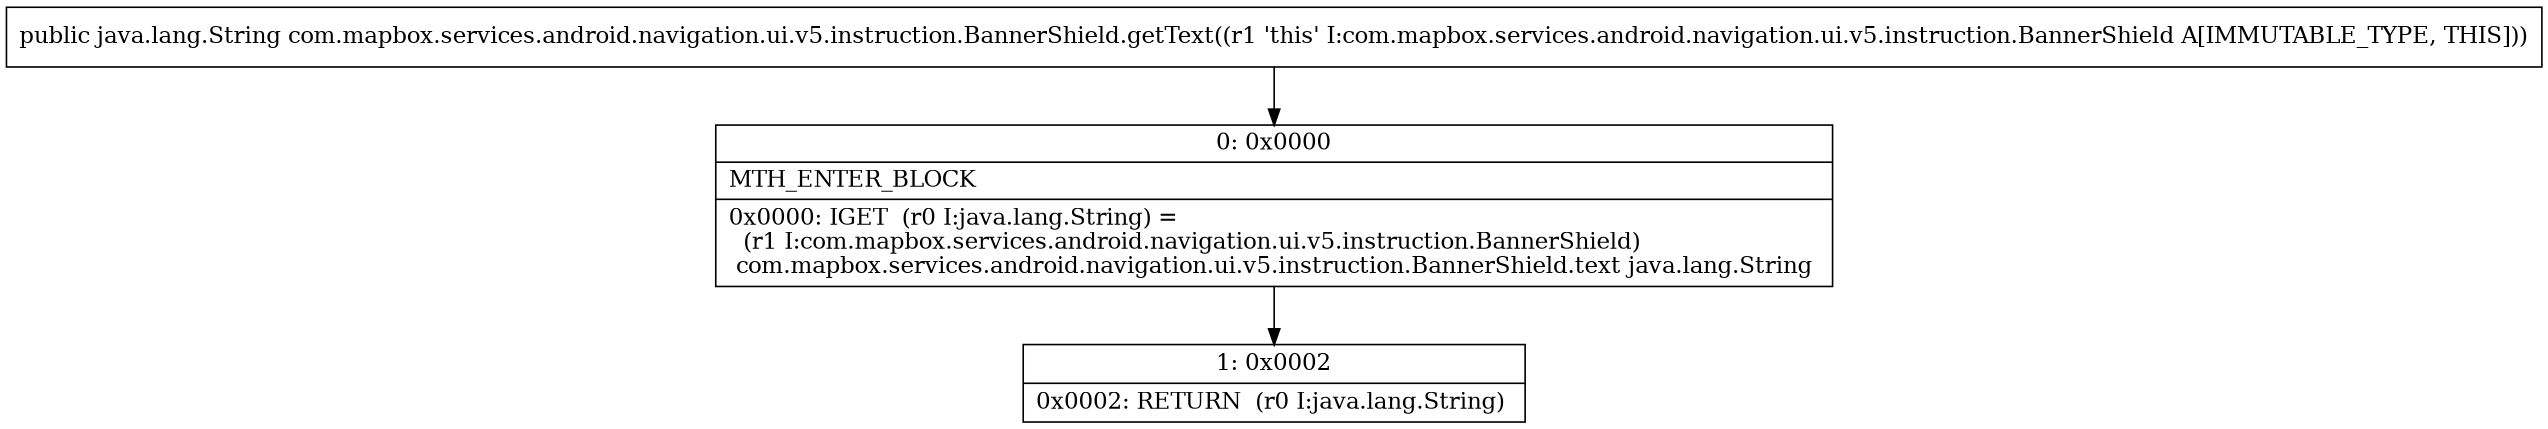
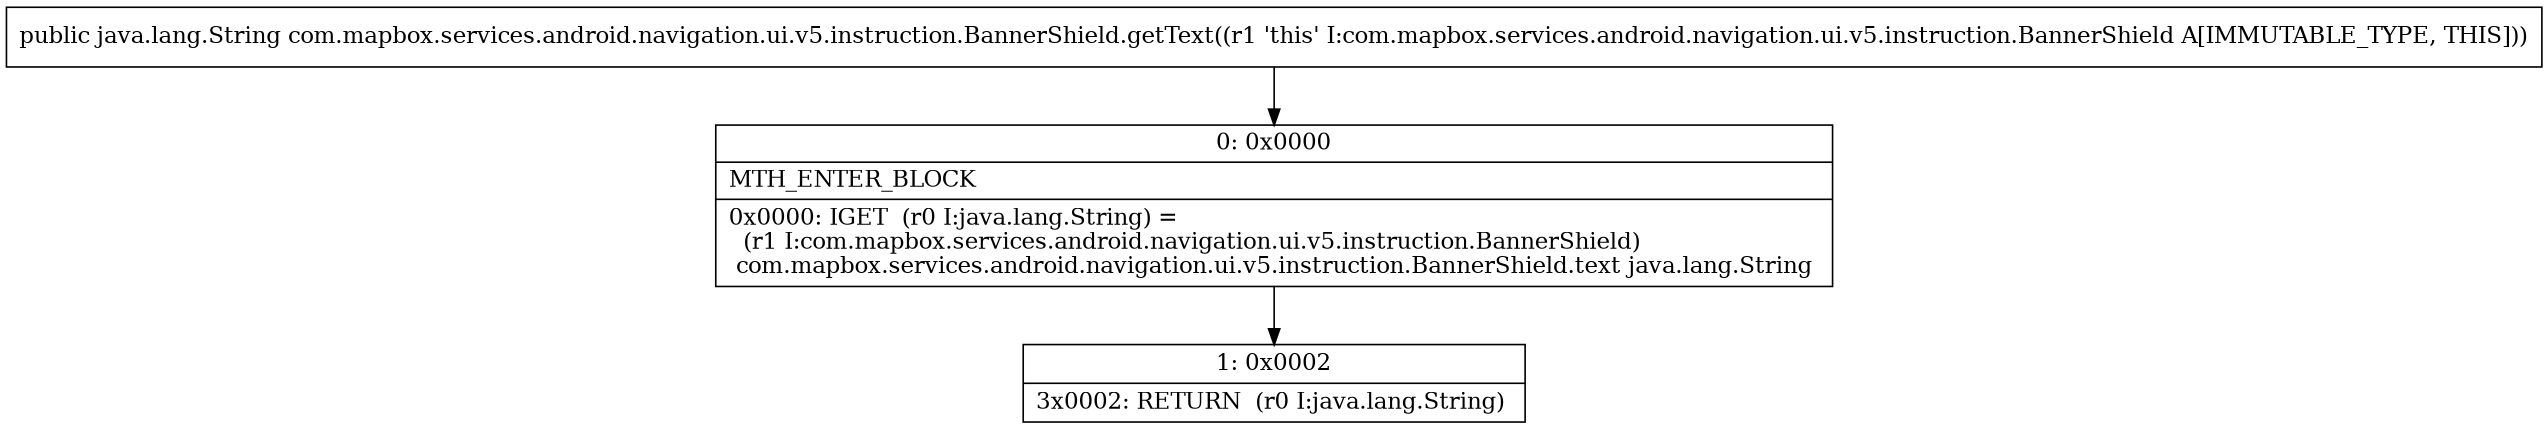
(1274, 402) -> (1274, 402)
